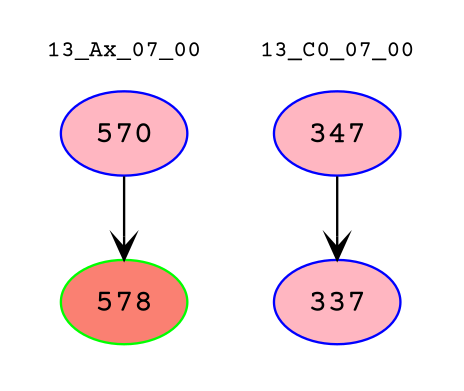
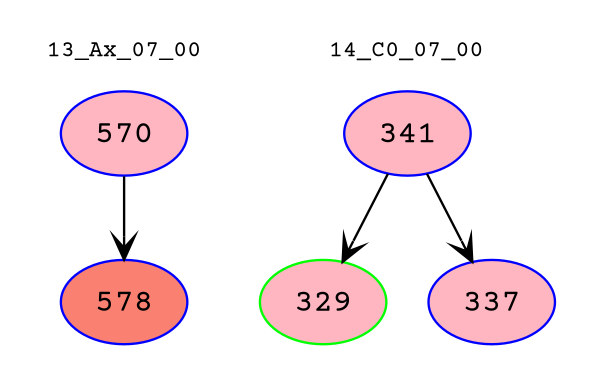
(338, 50) -> (407, 50)
(337, 133) -> (407, 133)
(124, 302) -> (124, 302)
none -> (323, 302)
